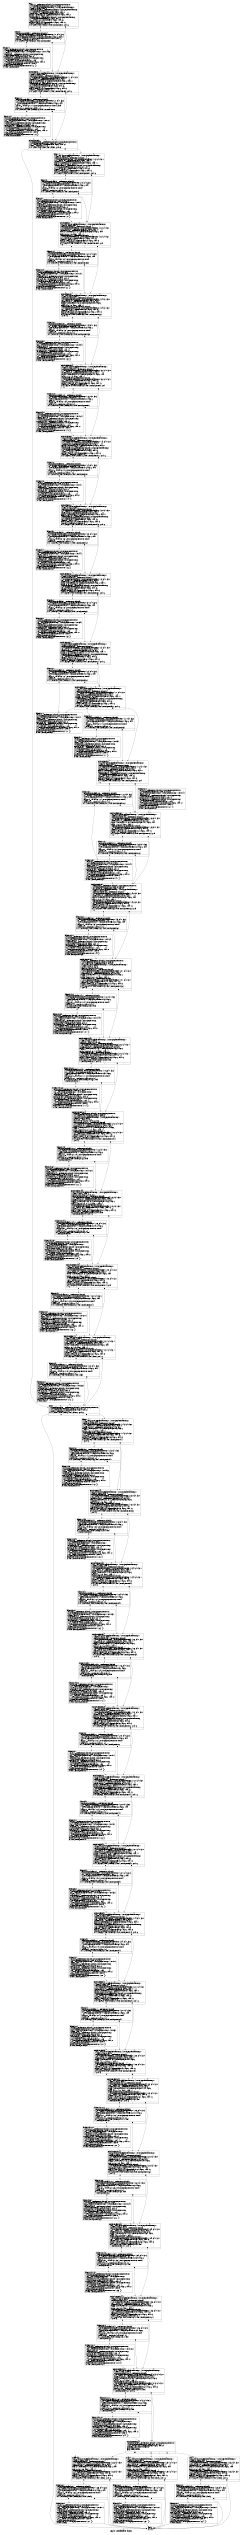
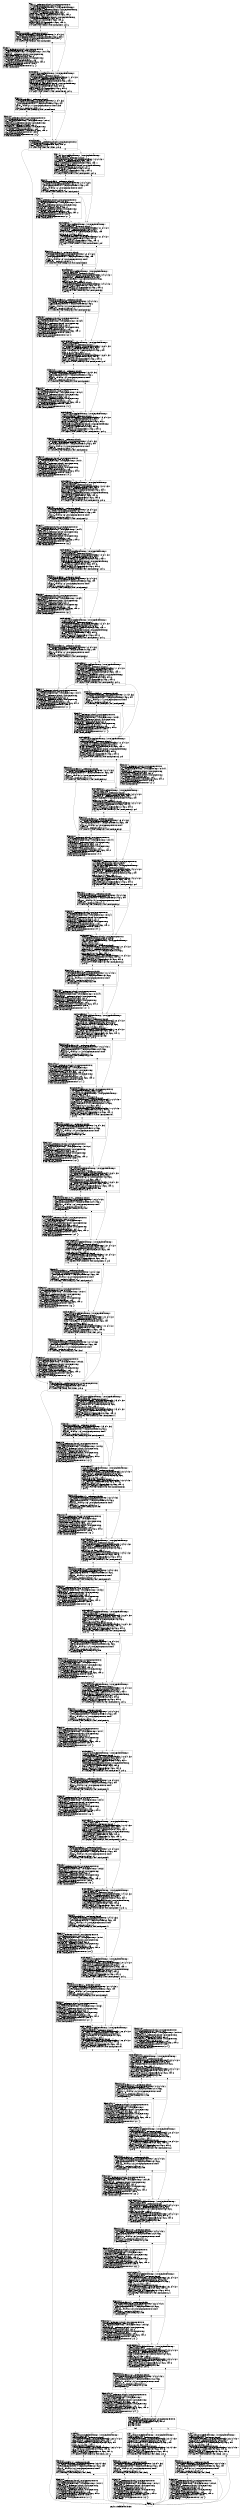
(59, 280) -> none
none -> (158, 2038)
